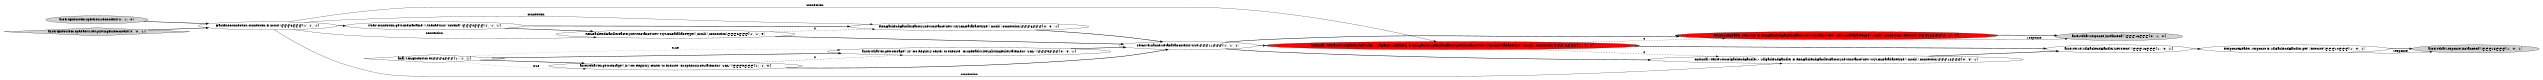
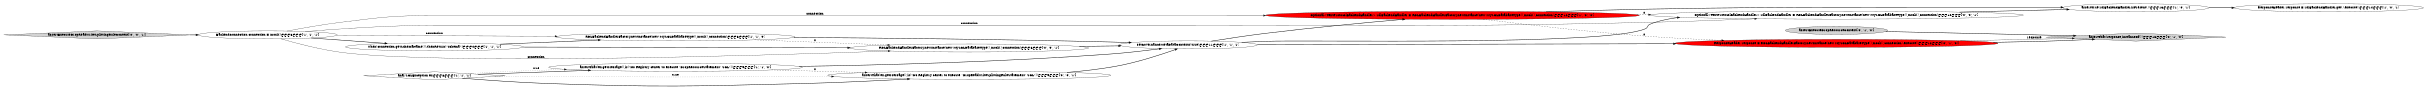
(175, 23) -> (1980, 34)
(2119, 36) -> (2136, 37)
(2476, 49) -> none
